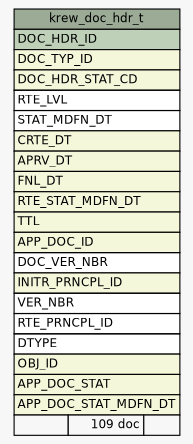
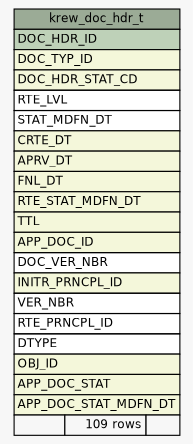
(116, 425) -> (114, 425)
